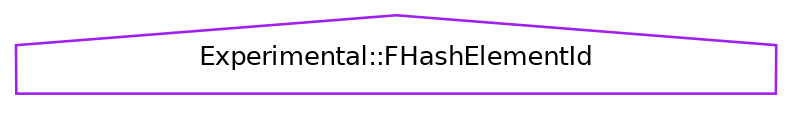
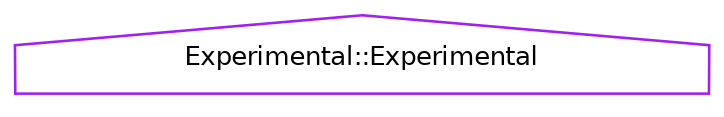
(396, 59) -> (362, 59)
